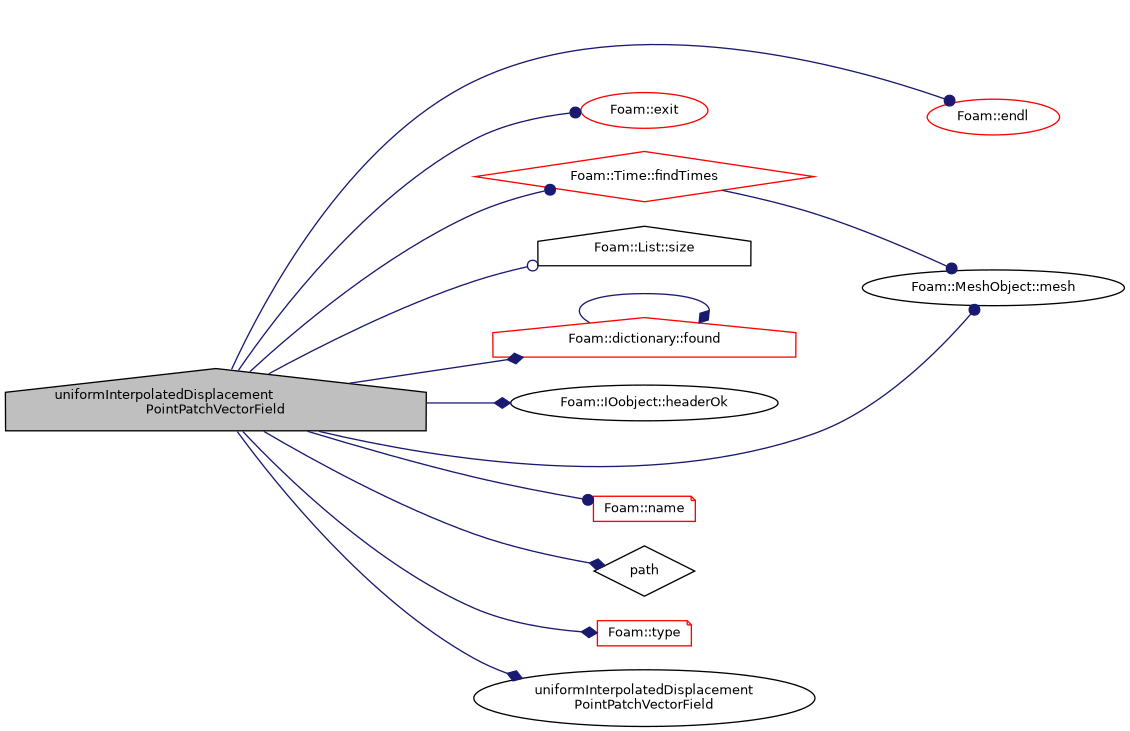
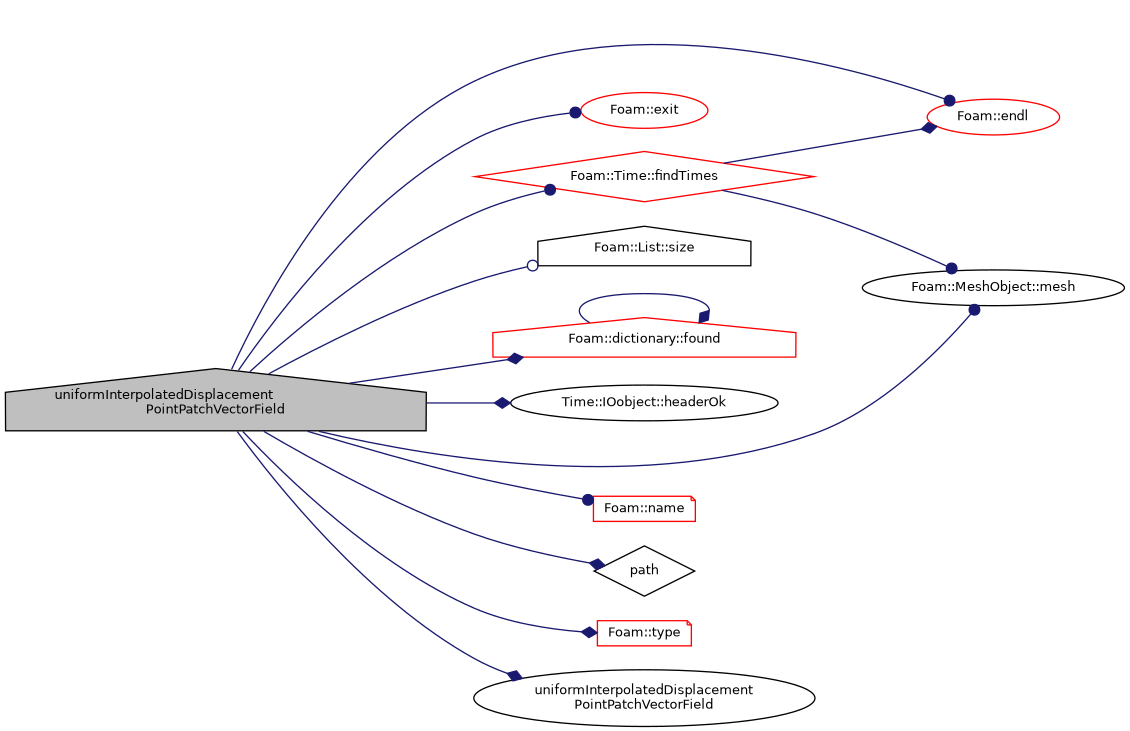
none -> (822, 146)
(644, 403) -> (644, 403)
